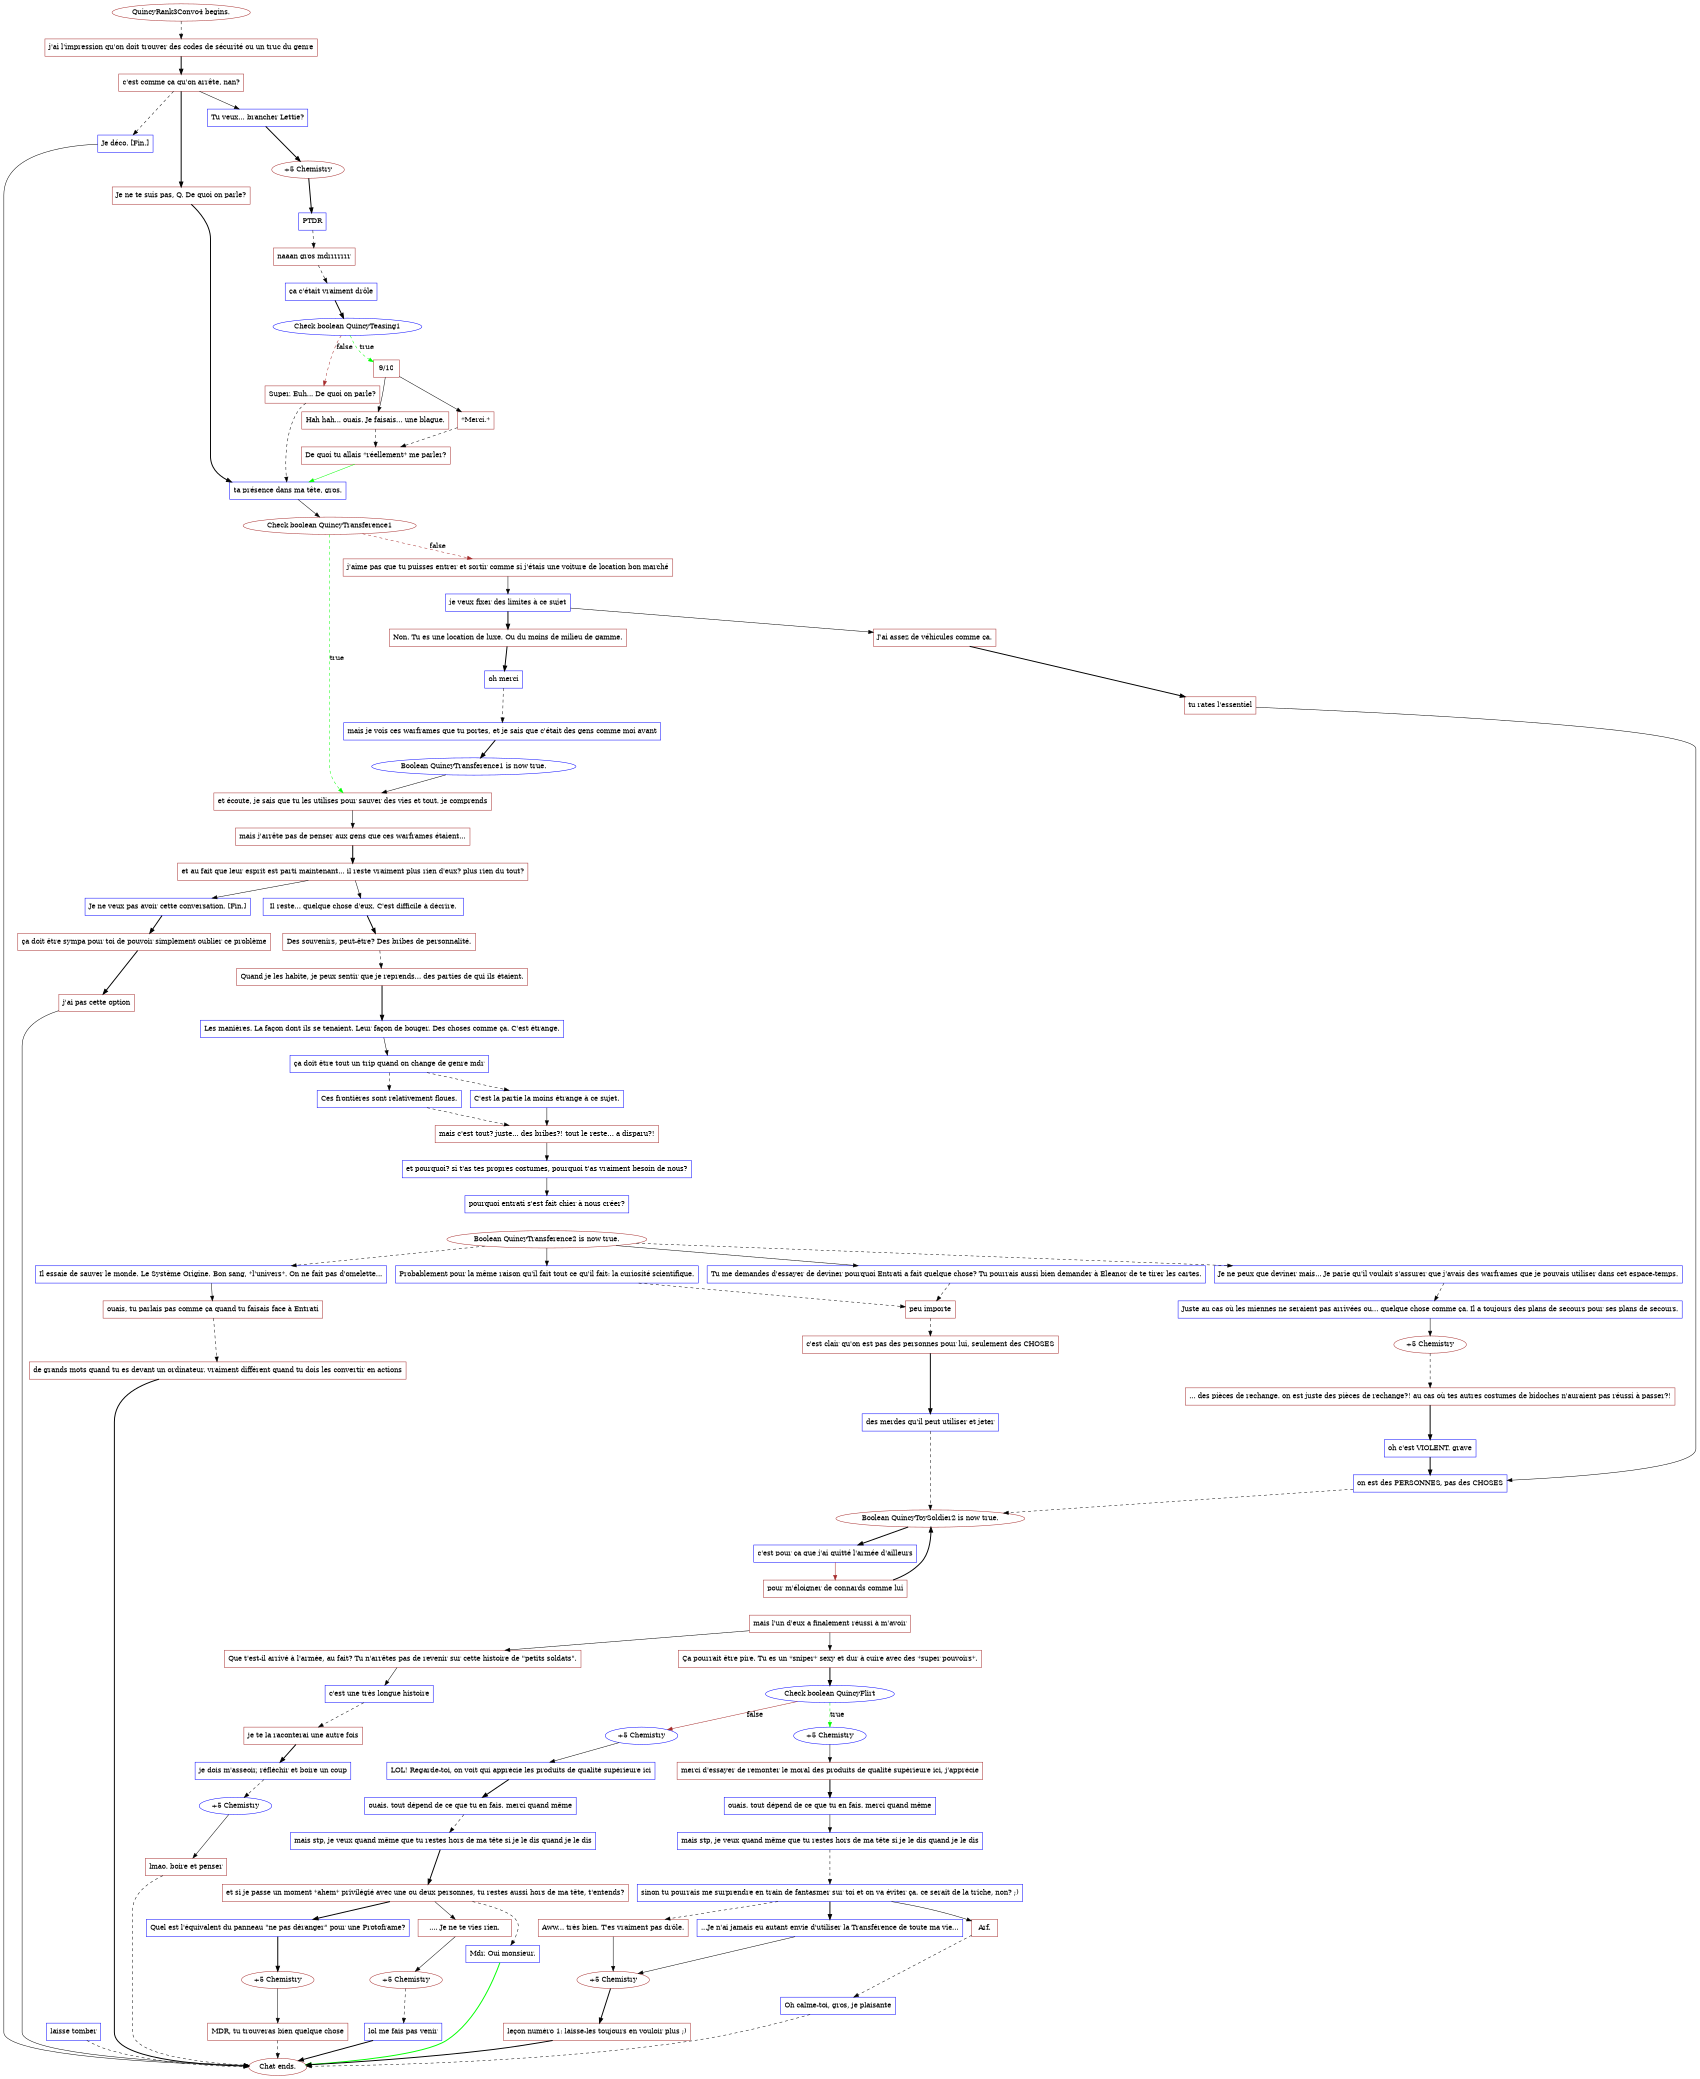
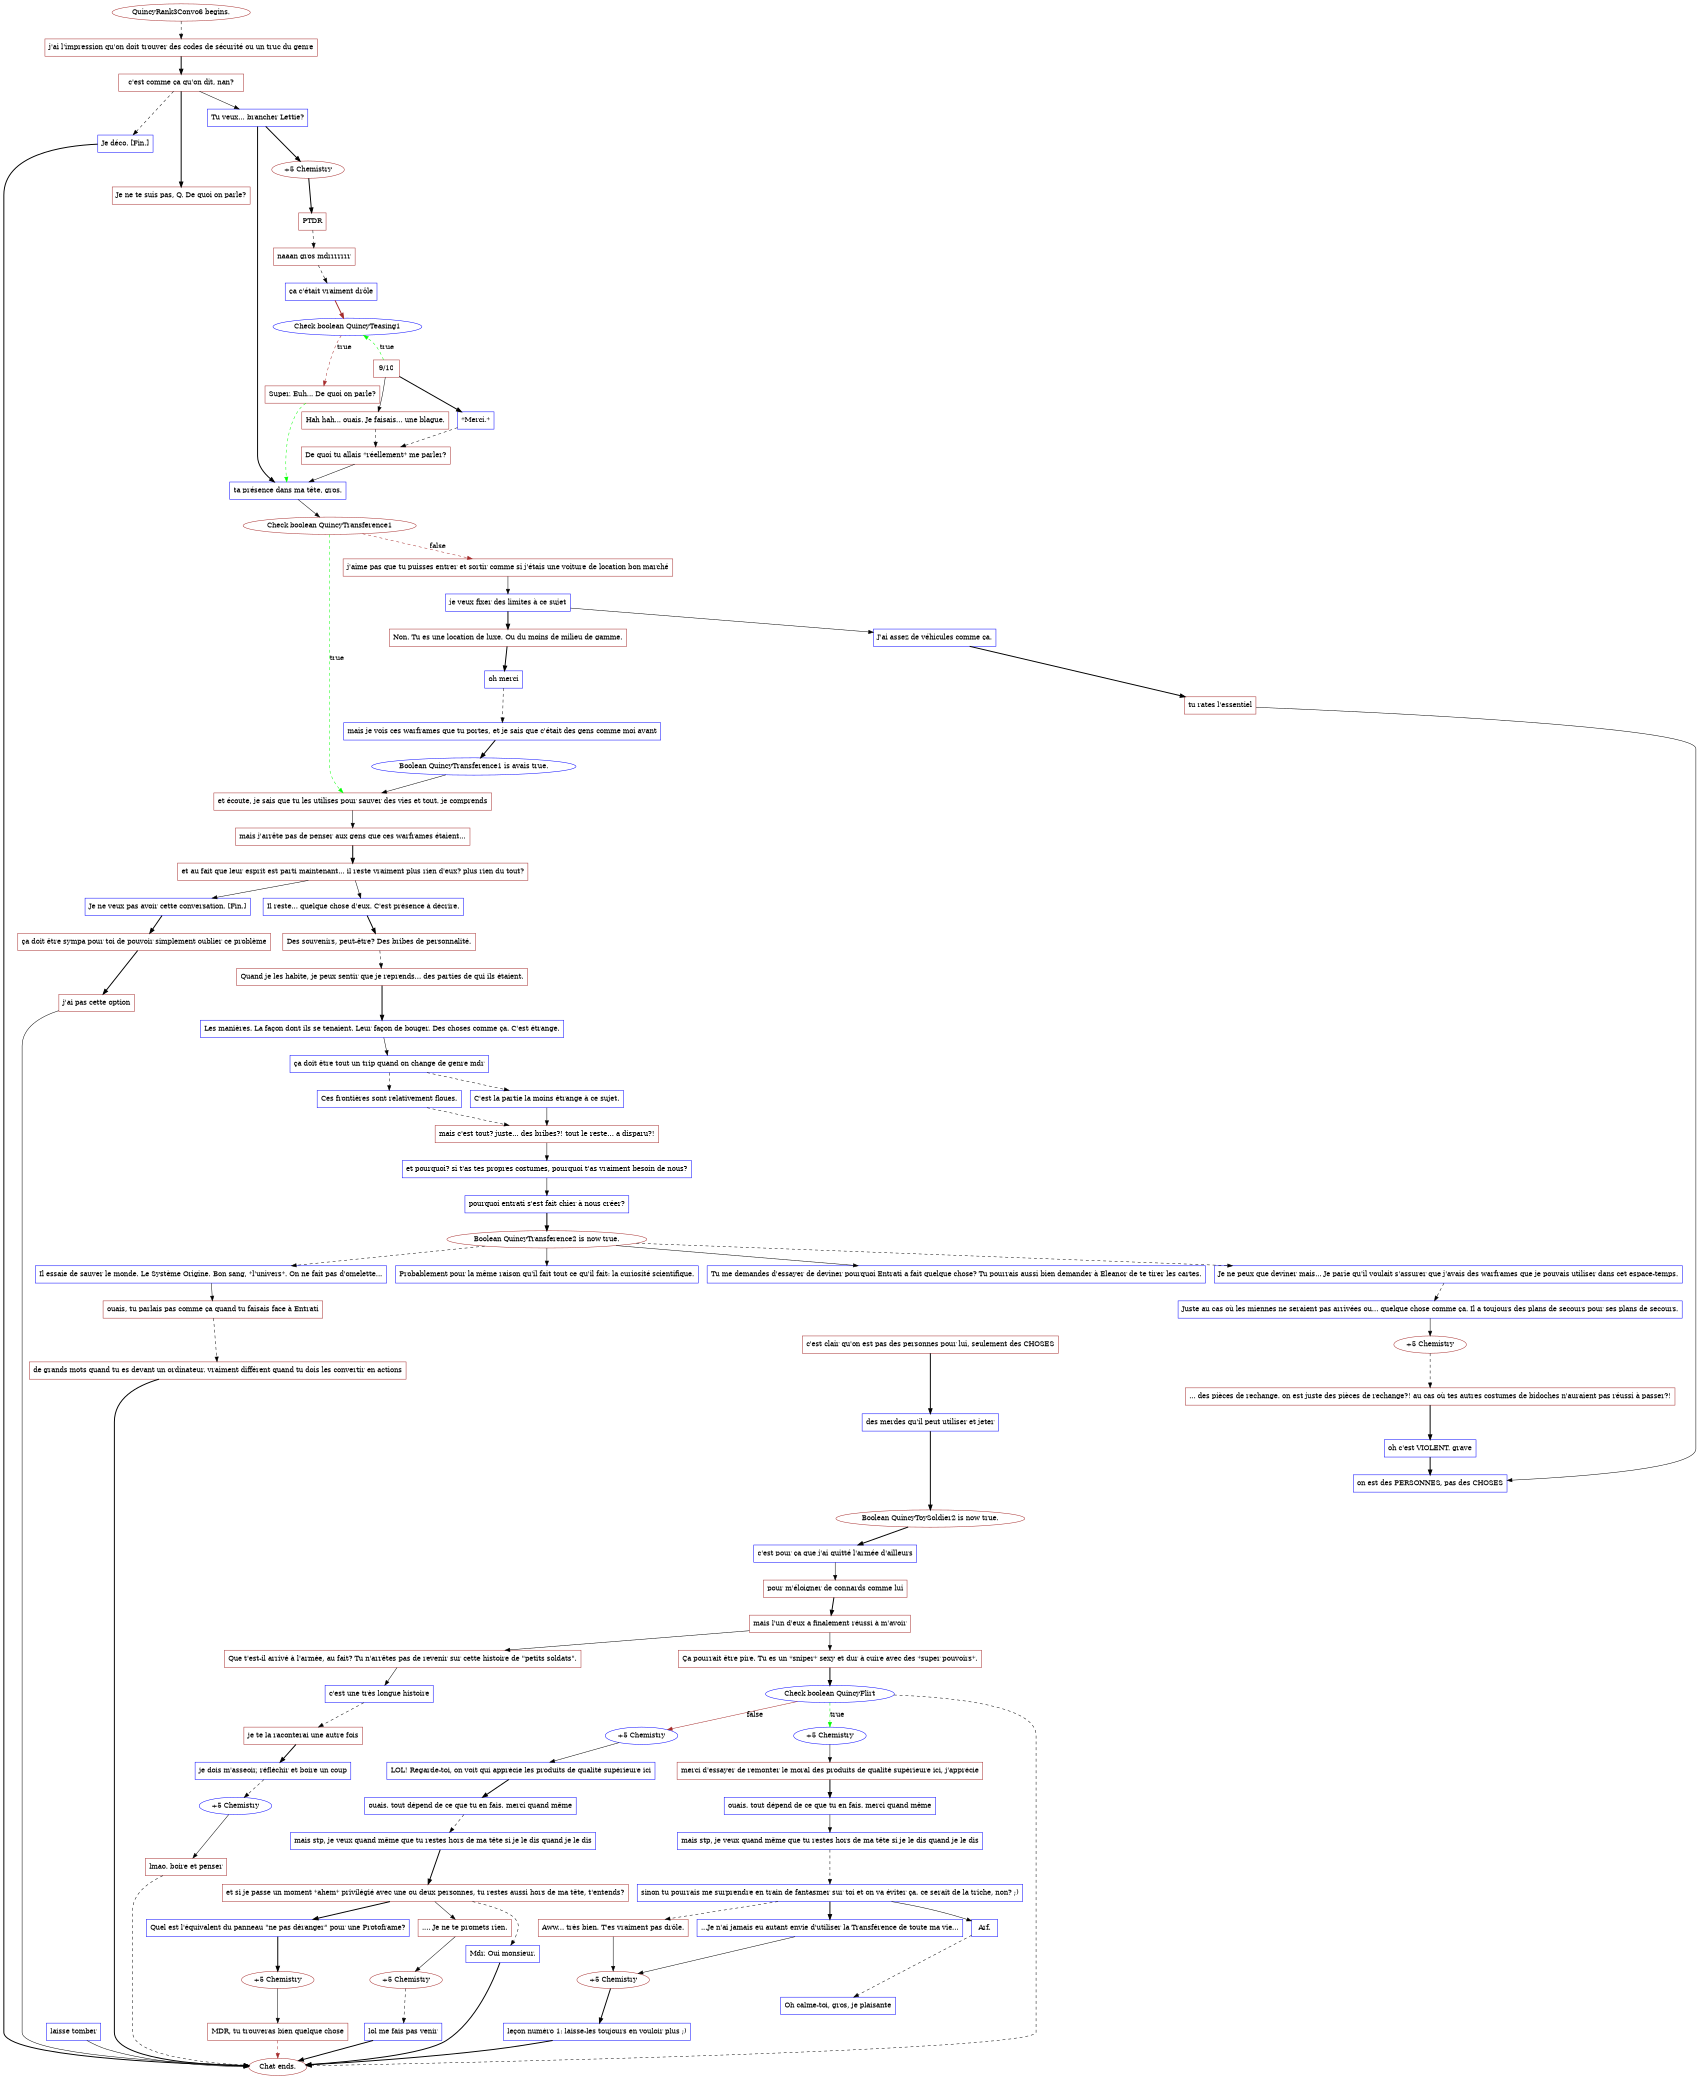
(181, 12) -> (181, 12)
(181, 83) -> (181, 83)
(312, 222) -> (312, 222)
(338, 307) -> (338, 307)
(210, 342) -> (258, 305)
(345, 348) -> (345, 348)
(358, 349) -> (377, 348)
(428, 393) -> (428, 393)
(476, 420) -> (476, 420)
(288, 438) -> (288, 438)
(334, 472) -> (334, 472)
(935, 638) -> (935, 638)
(474, 766) -> (474, 766)
(363, 907) -> (363, 907)
(4, 1178) -> (4, 1178)
none -> (547, 1219)
(930, 1310) -> none
(930, 1468) -> (930, 1468)
(1181, 1501) -> none
(921, 1563) -> (833, 1604)
(835, 1569) -> (835, 1569)
(465, 1928) -> (465, 1928)
(985, 1928) -> (985, 1928)
(597, 2032) -> (597, 2032)
(278, 2047) -> (278, 2047)
(427, 2048) -> (427, 2048)
(563, 2055) -> (900, 2047)
(132, 2056) -> (132, 2056)
